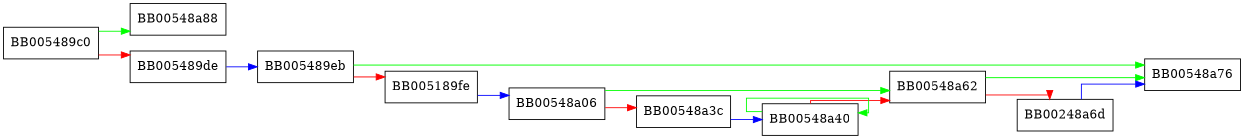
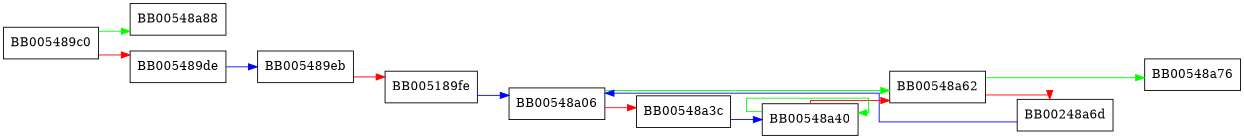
(745, 65) -> none
(1101, 84) -> (879, 109)
